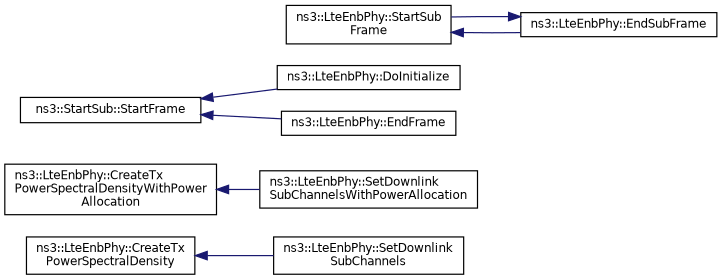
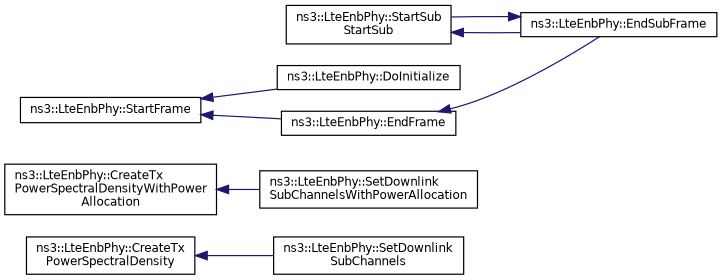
(369, 25) -> (369, 25)
none -> (528, 78)
(111, 110) -> (111, 110)
